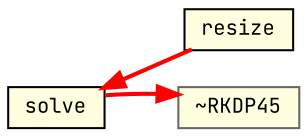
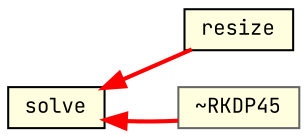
(131, 94) -> (152, 121)
